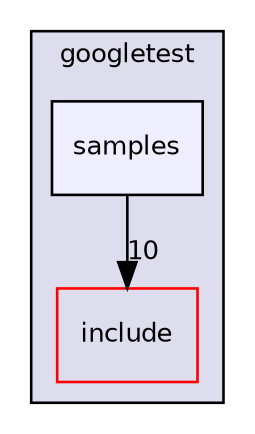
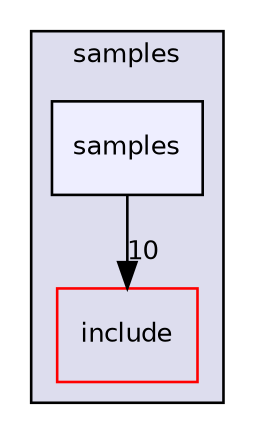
(127, 56) -> (127, 56)
